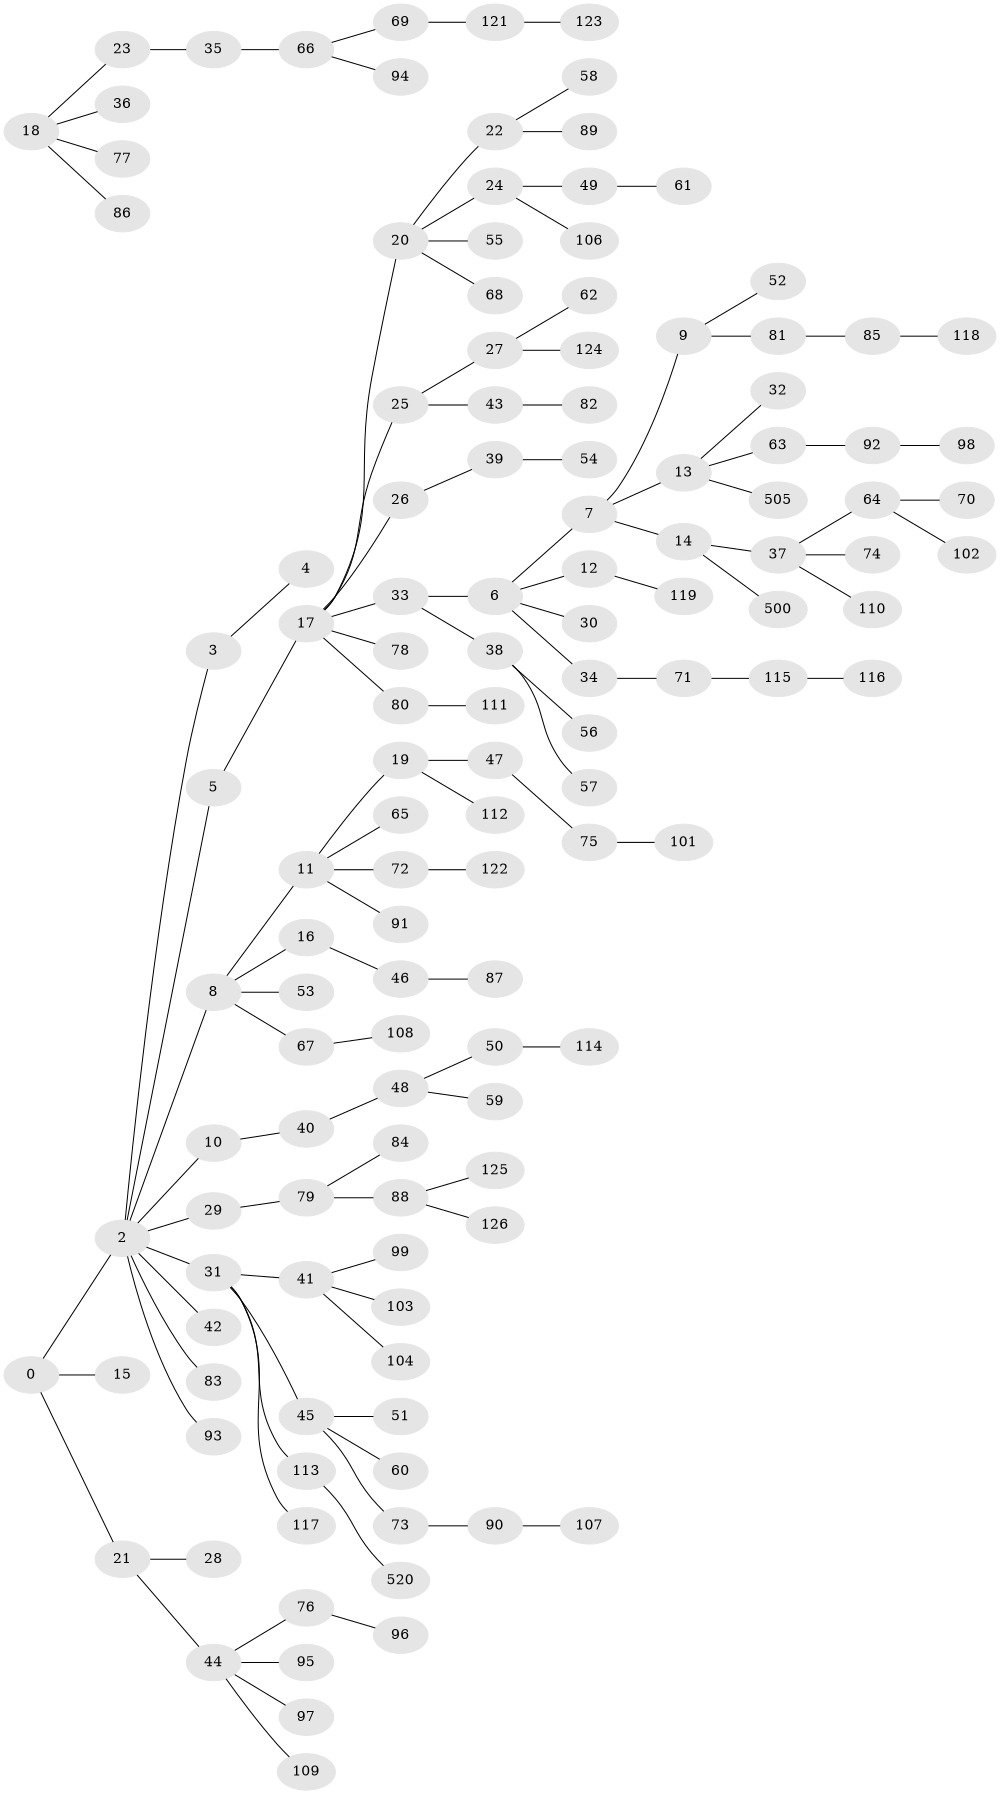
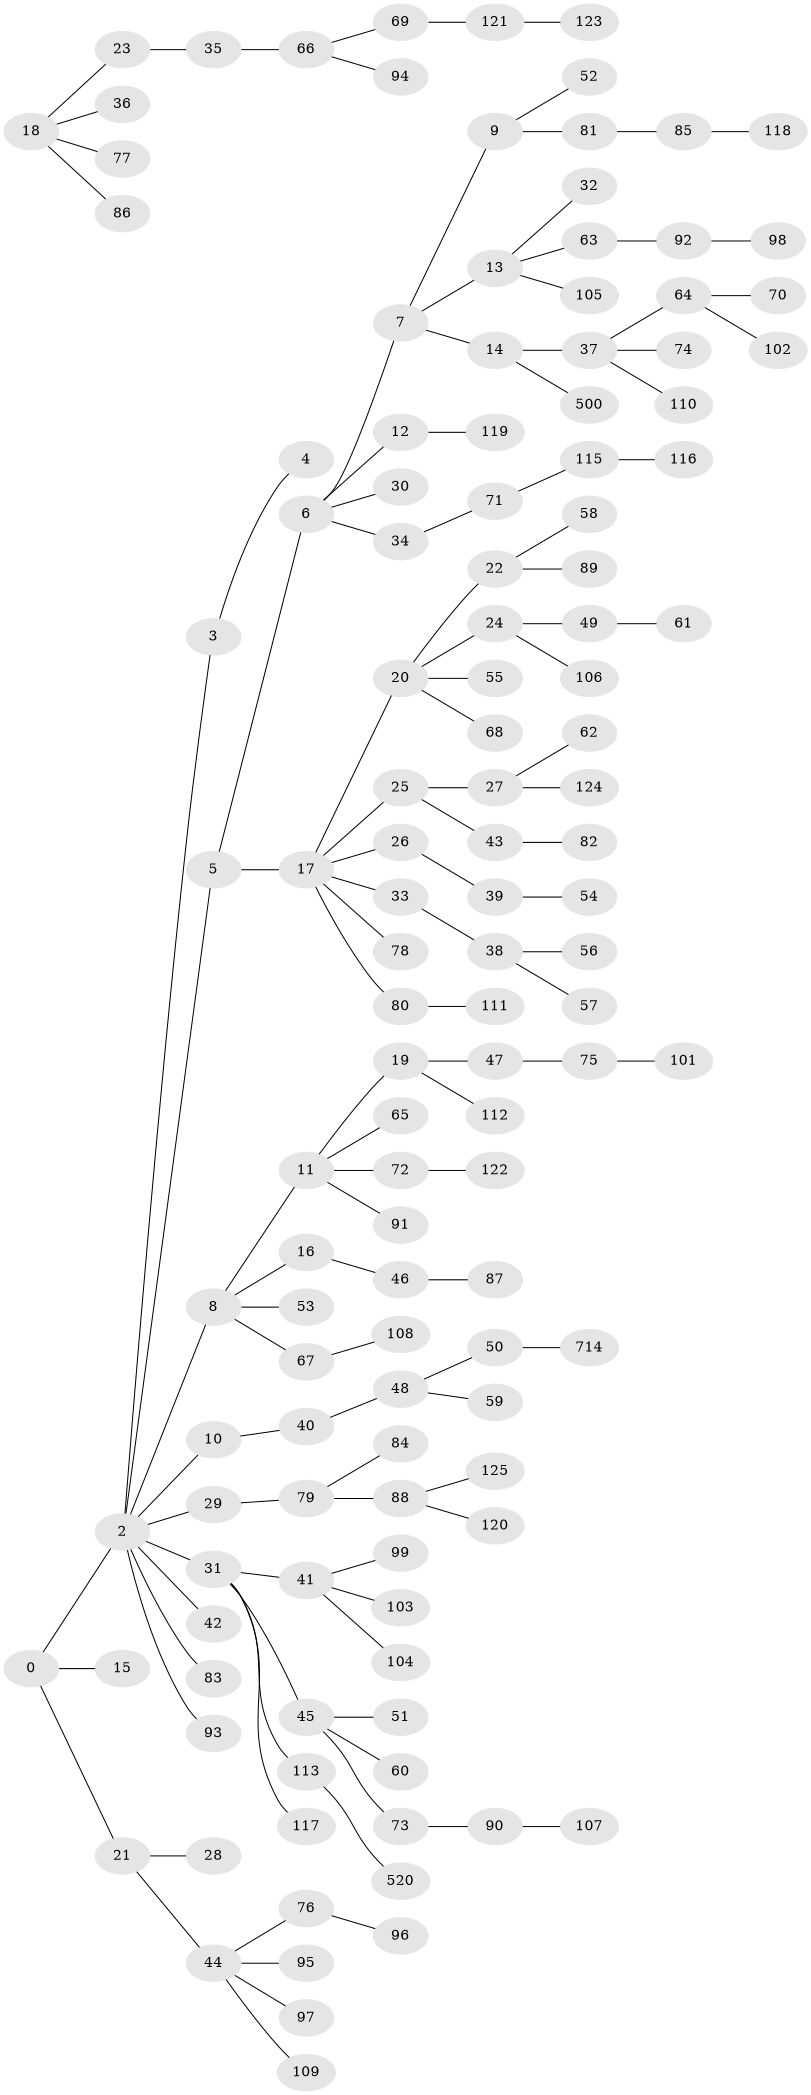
(778, 500) -> (589, 296)
(448, 596) -> (260, 692)
(589, 1047) -> (589, 1348)
(495, 1225) -> (495, 1526)
